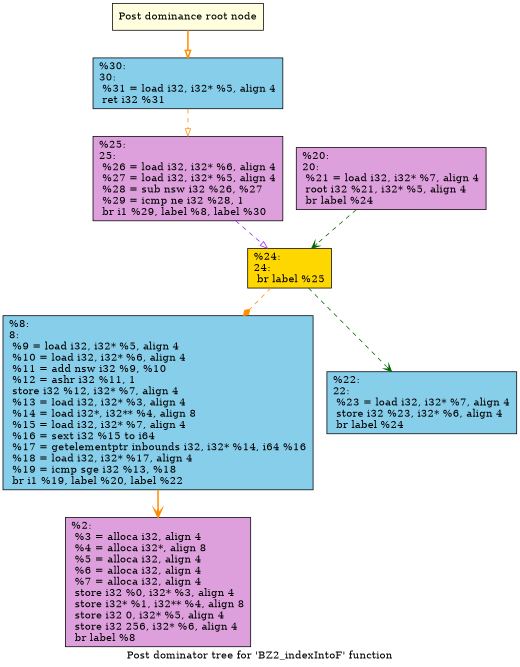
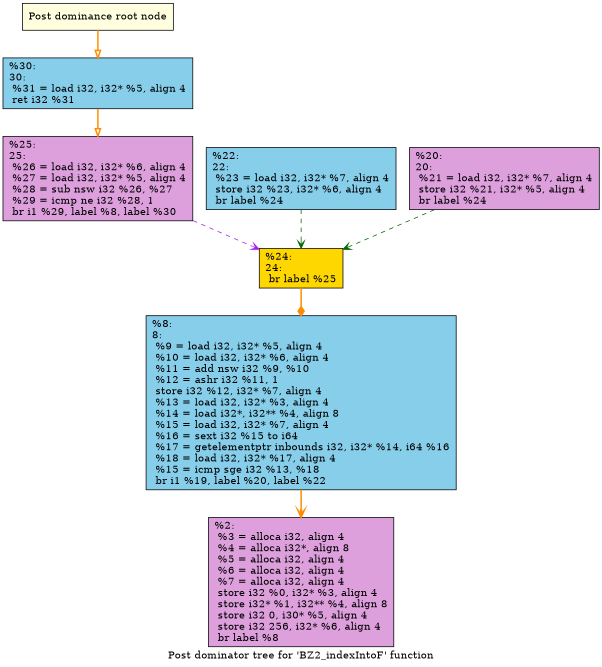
(188, 119) -> (98, 119)
(384, 189) -> (501, 189)
(249, 232) -> (223, 233)
(260, 299) -> (301, 297)
(347, 327) -> (301, 225)
(93, 470) -> (236, 470)
(148, 615) -> (291, 615)
